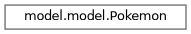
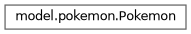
(96, 17) -> (96, 17)
